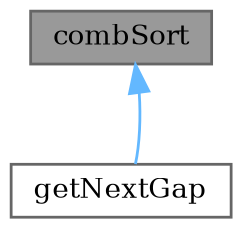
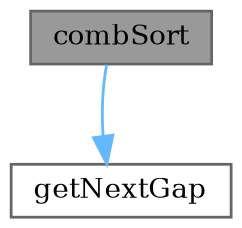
(140, 129) -> (103, 100)
